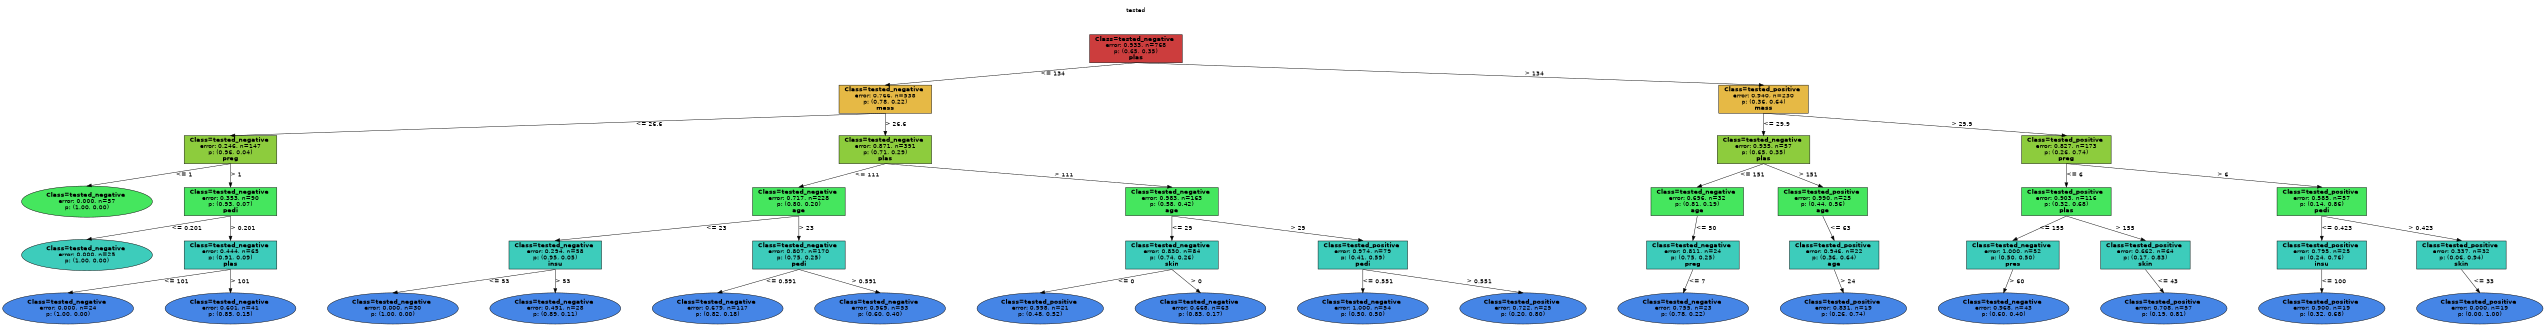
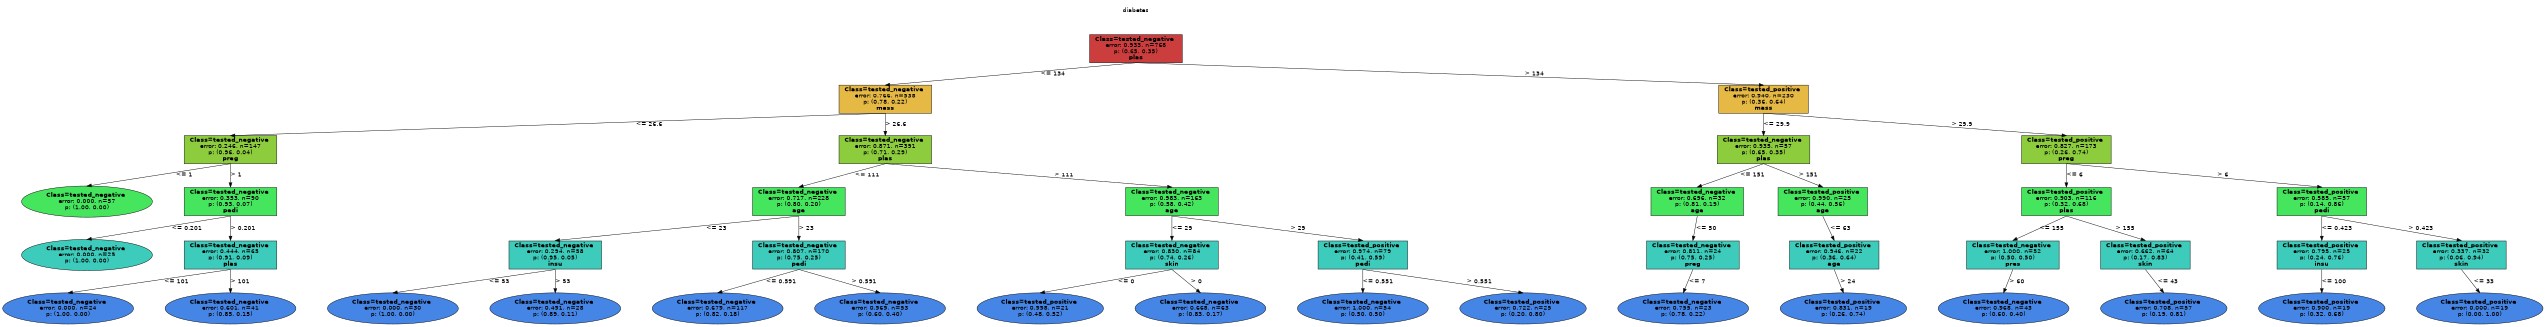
(1136, 11) -> (1136, 11)
